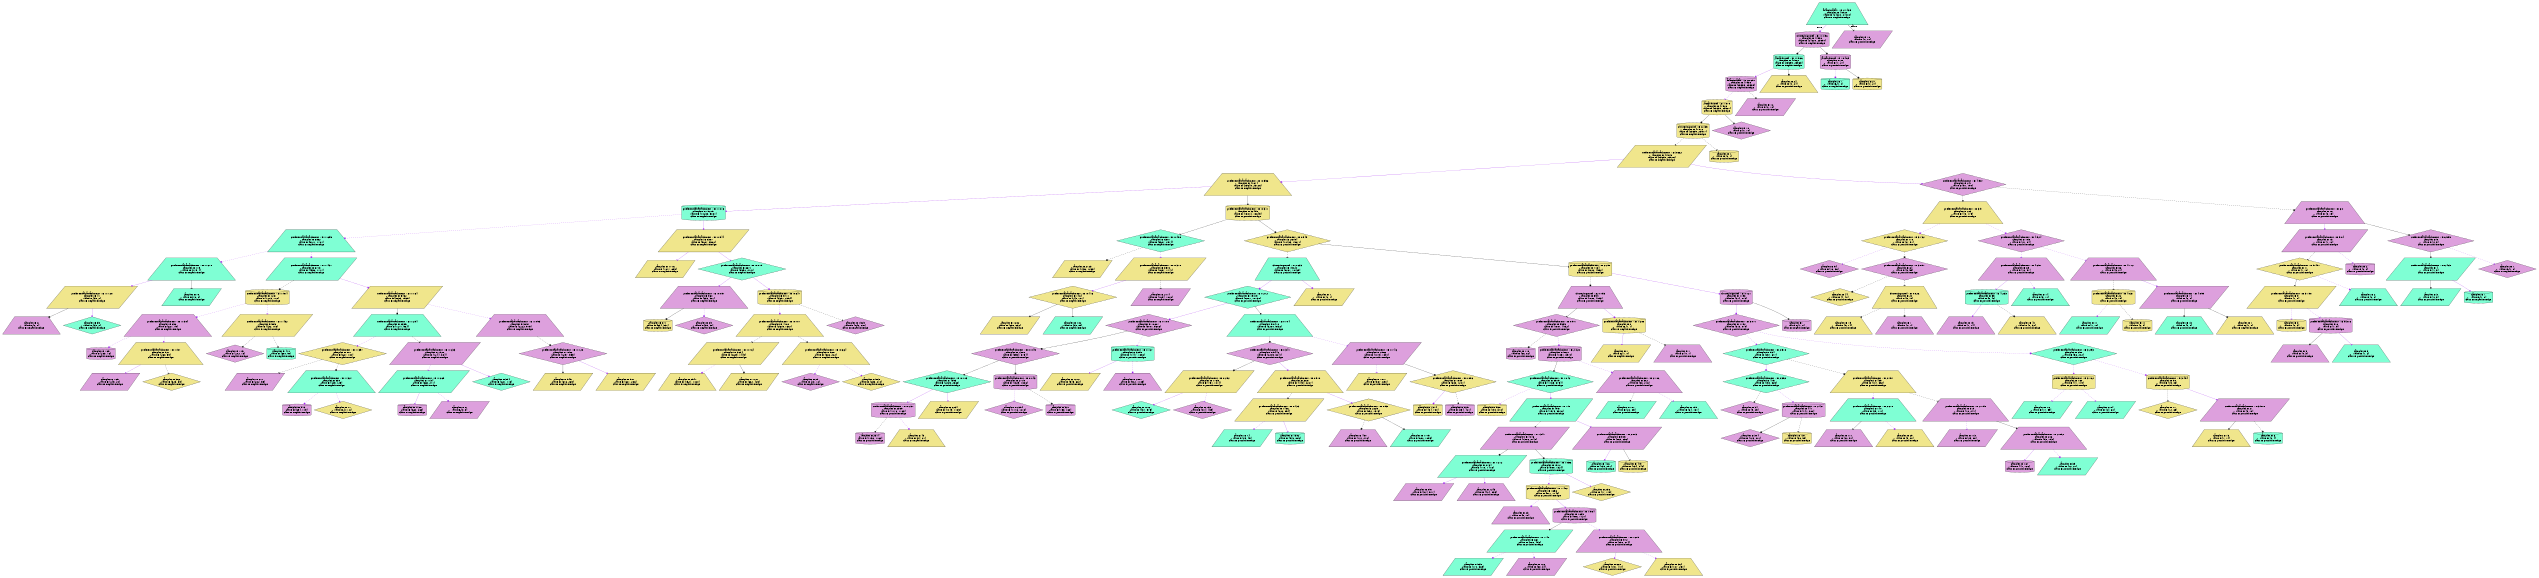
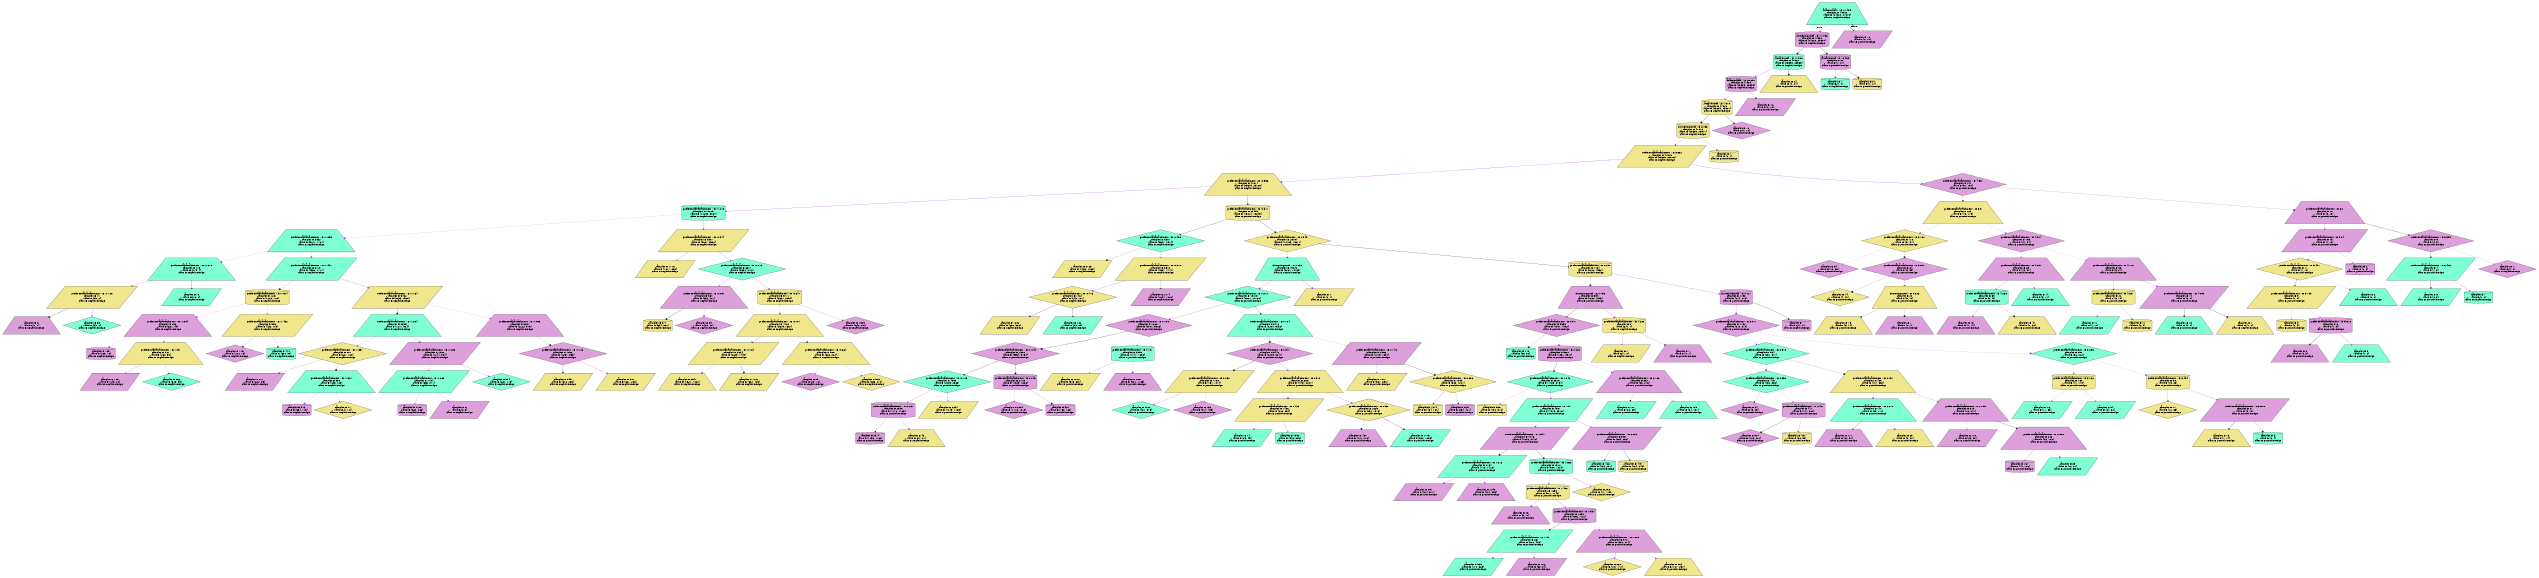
(1521, 354) -> (1521, 354)
(172, 382) -> (172, 382)
